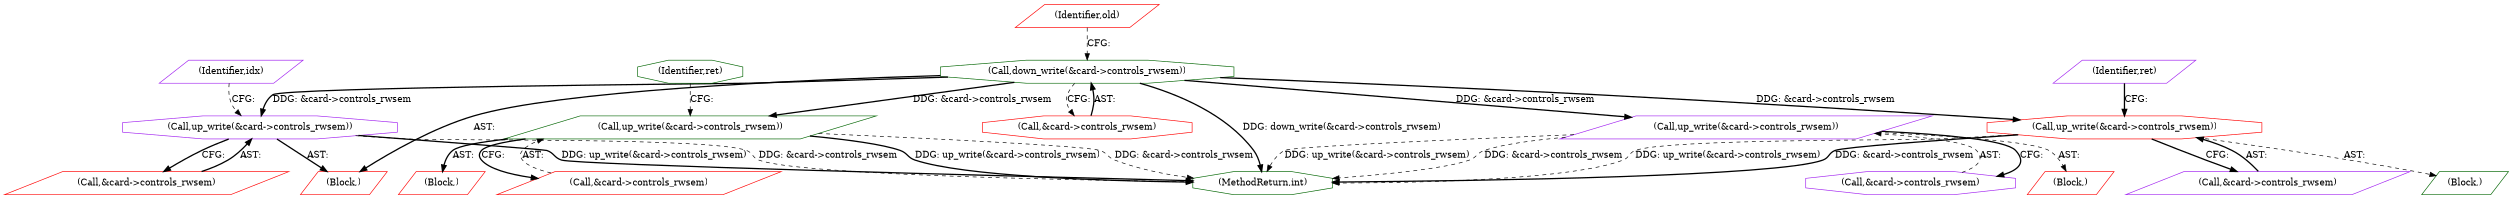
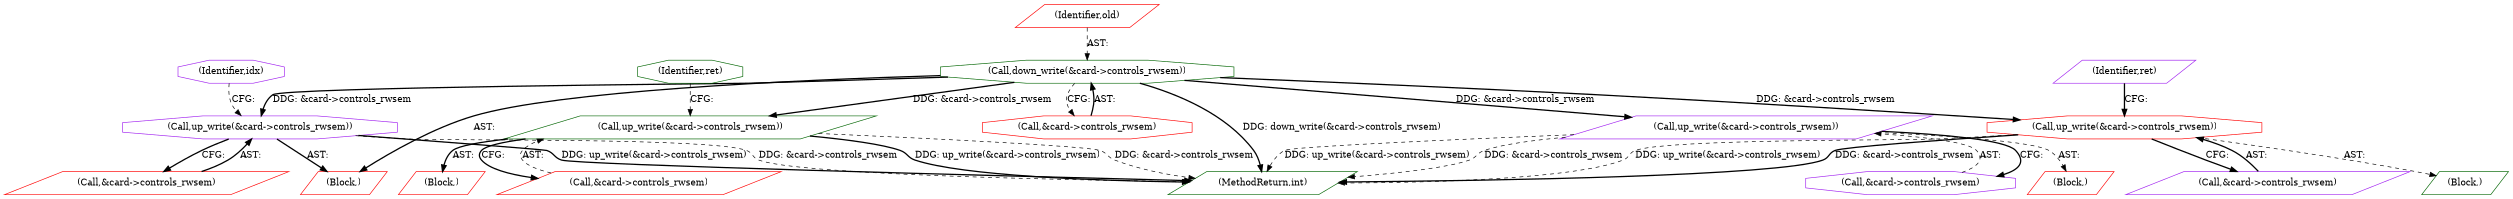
(1100, 44) -> (1099, 44)
(231, 72) -> (231, 72)
(1263, 183) -> (1263, 183)
